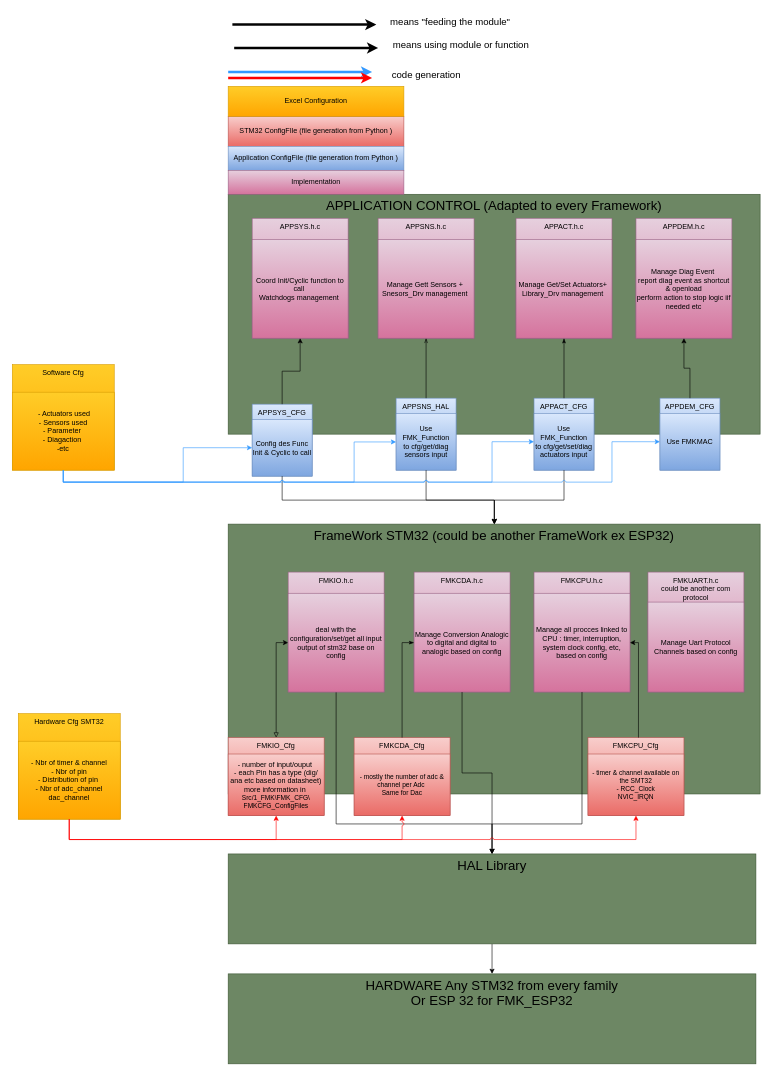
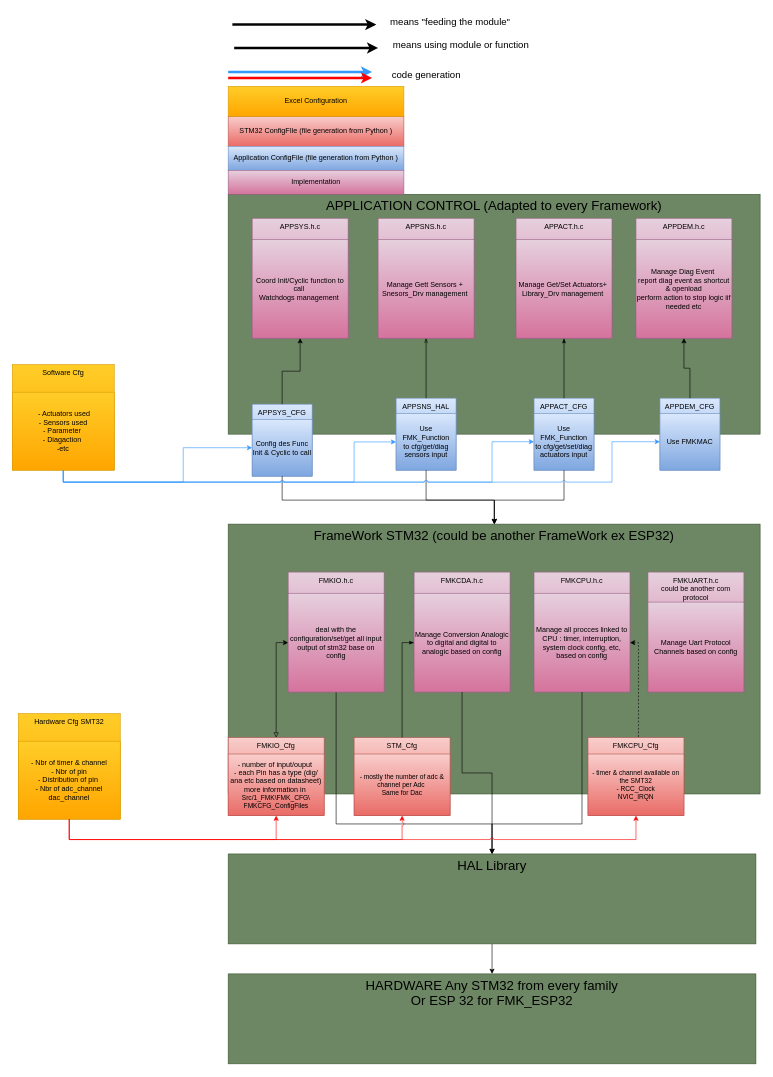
(639, 688) -> (639, 688)
(402, 746) -> (402, 746)
